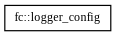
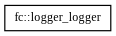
(58, 18) -> (58, 18)
